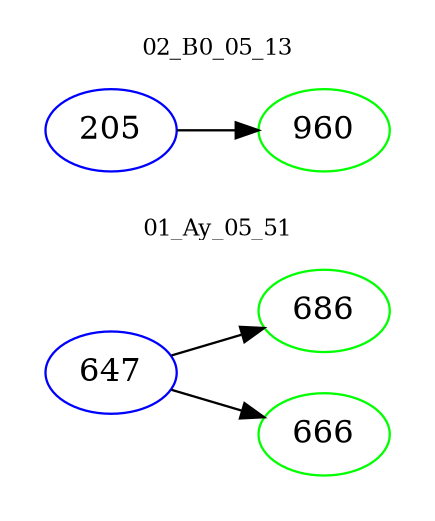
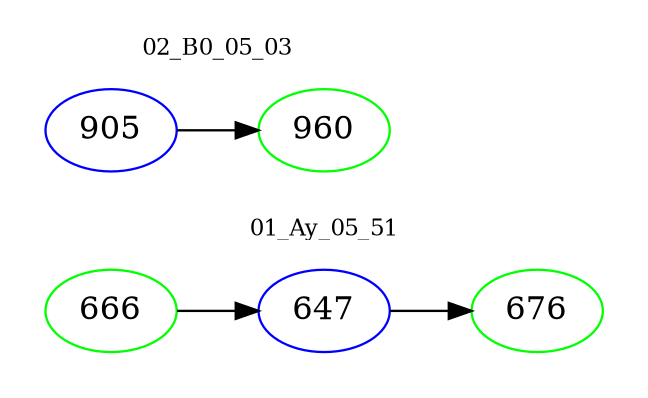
(218, 49) -> (218, 49)
(111, 130) -> (111, 130)
(324, 311) -> (537, 311)
(206, 400) -> (206, 311)
